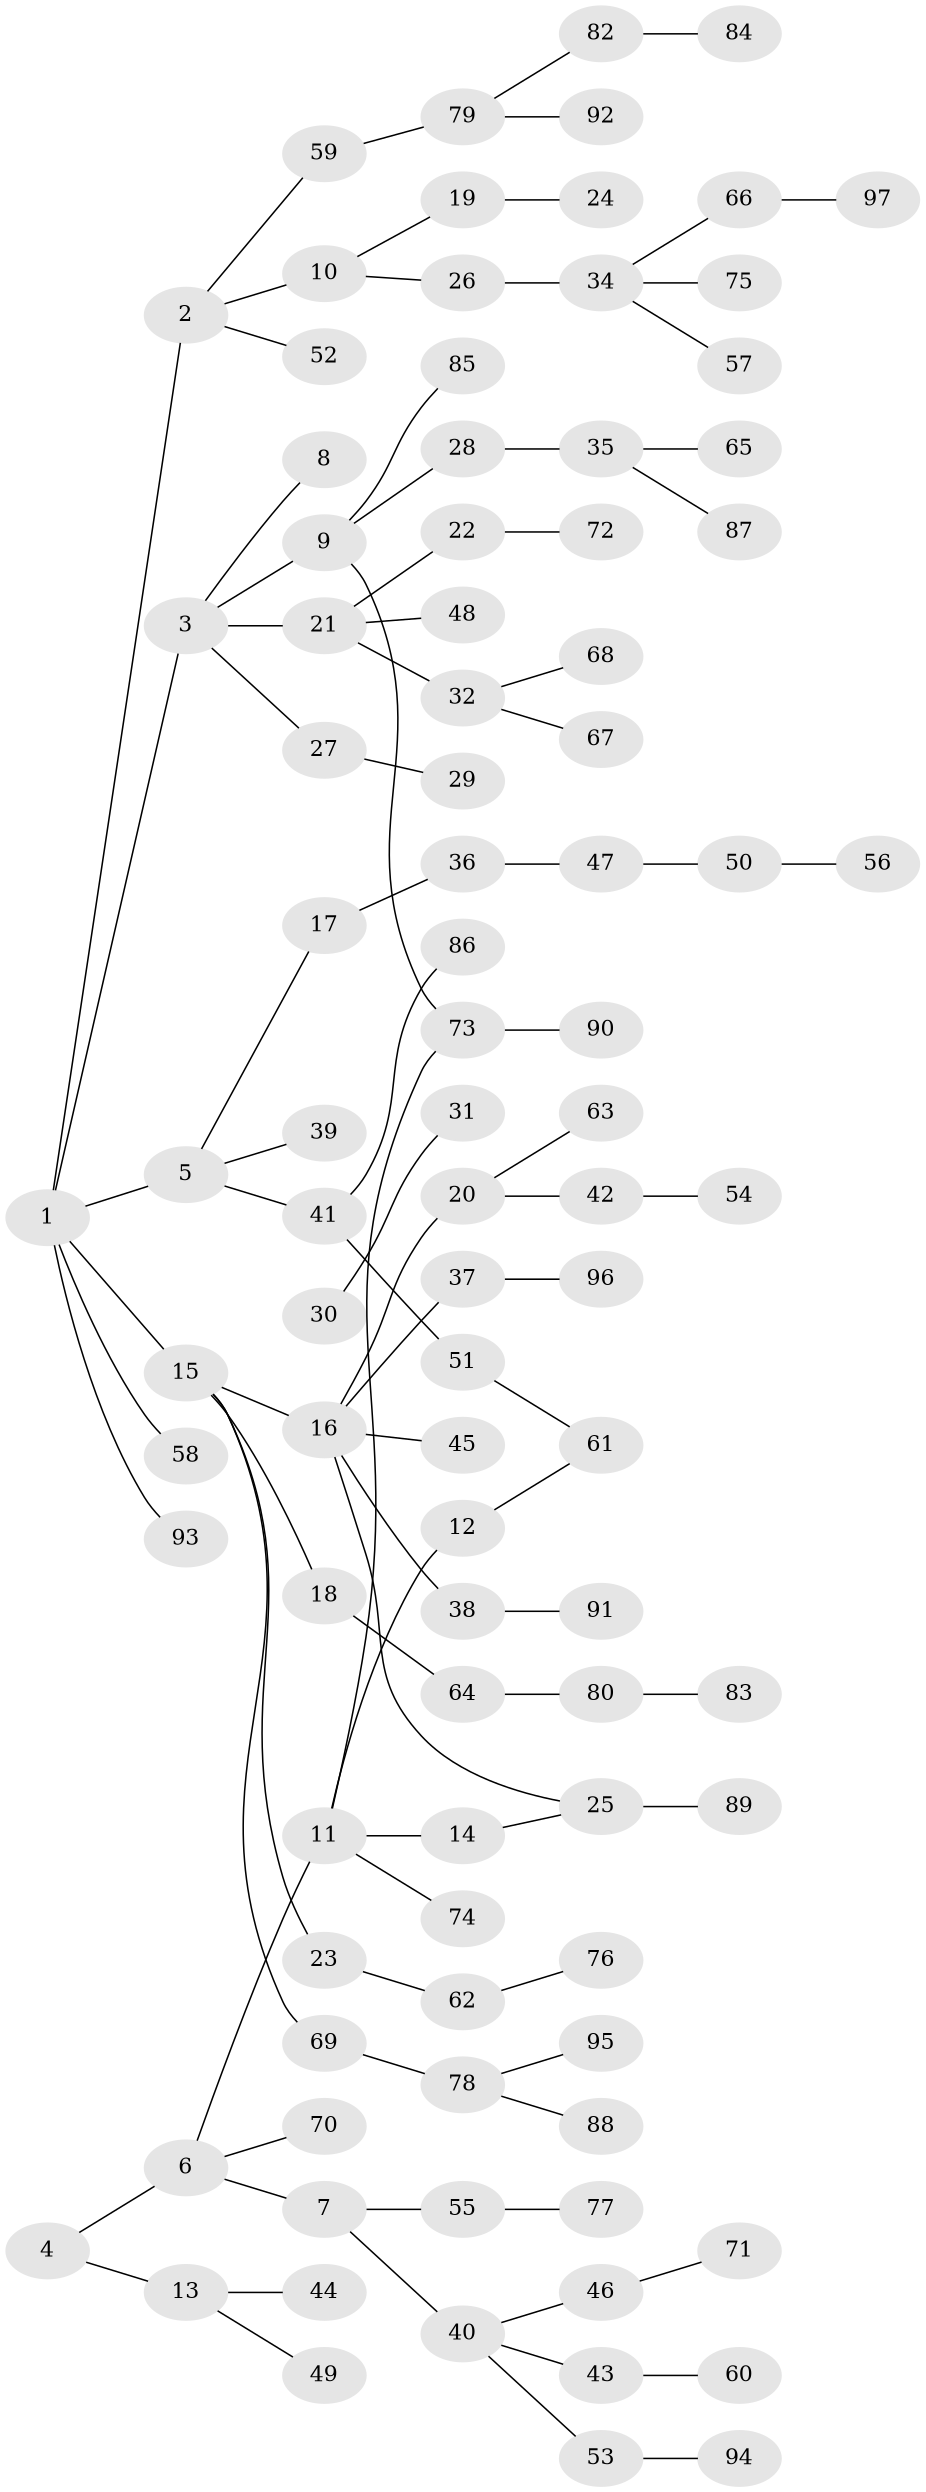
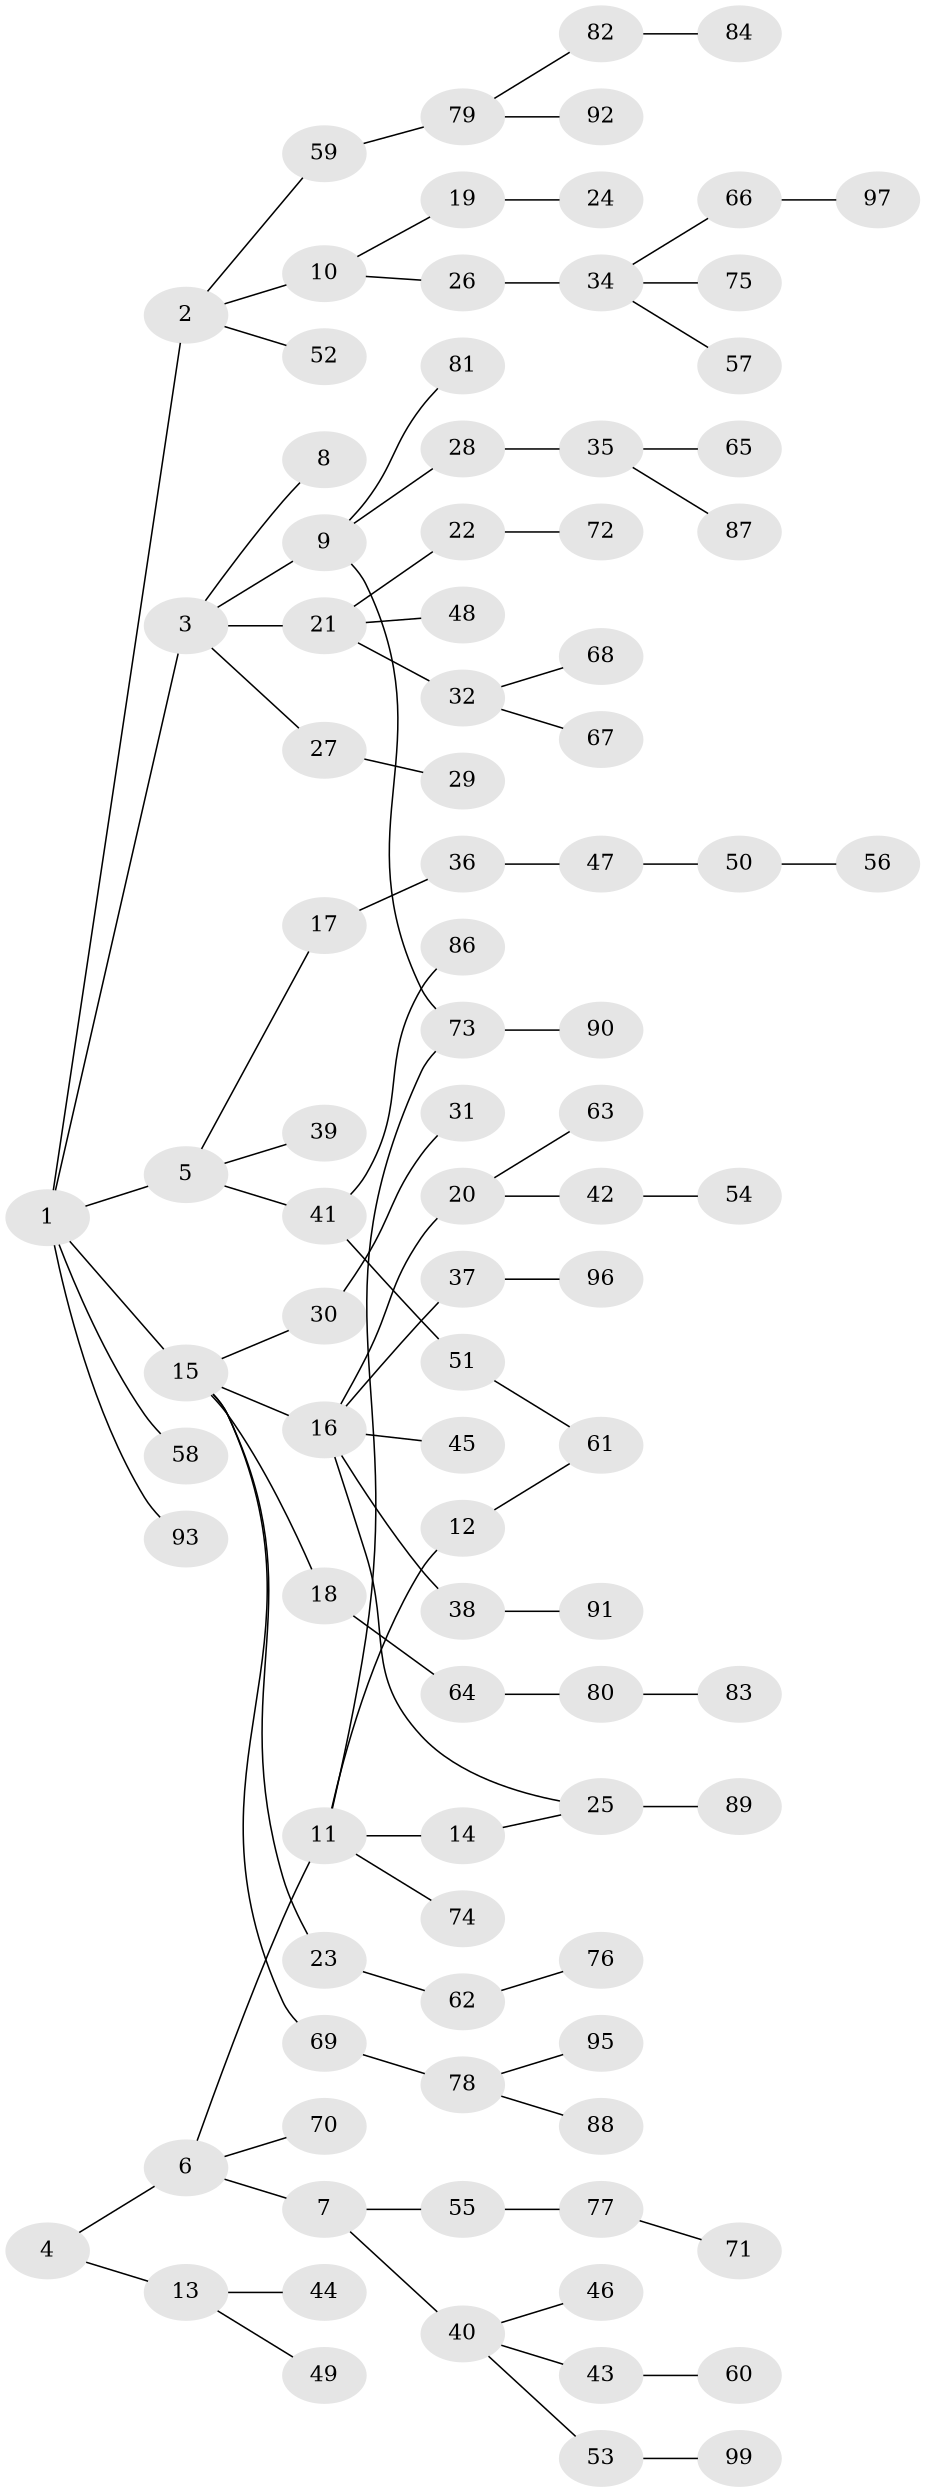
(463, 366) -> (463, 366)
none -> (255, 1345)
(671, 2272) -> (671, 2230)
(740, 2458) -> (740, 2458)
